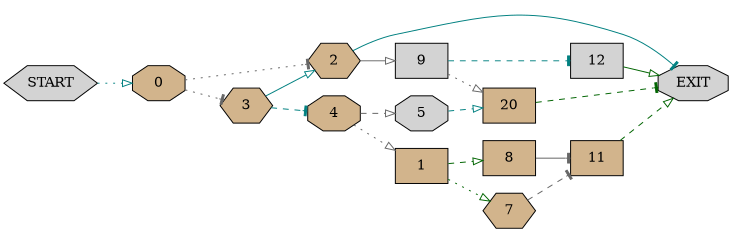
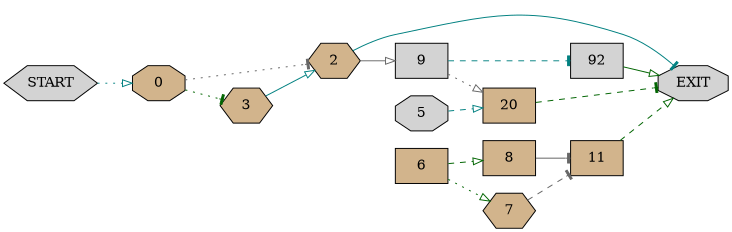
(597, 61) -> (597, 61)
(202, 94) -> (202, 94)
(334, 113) -> none
(422, 166) -> (422, 166)
